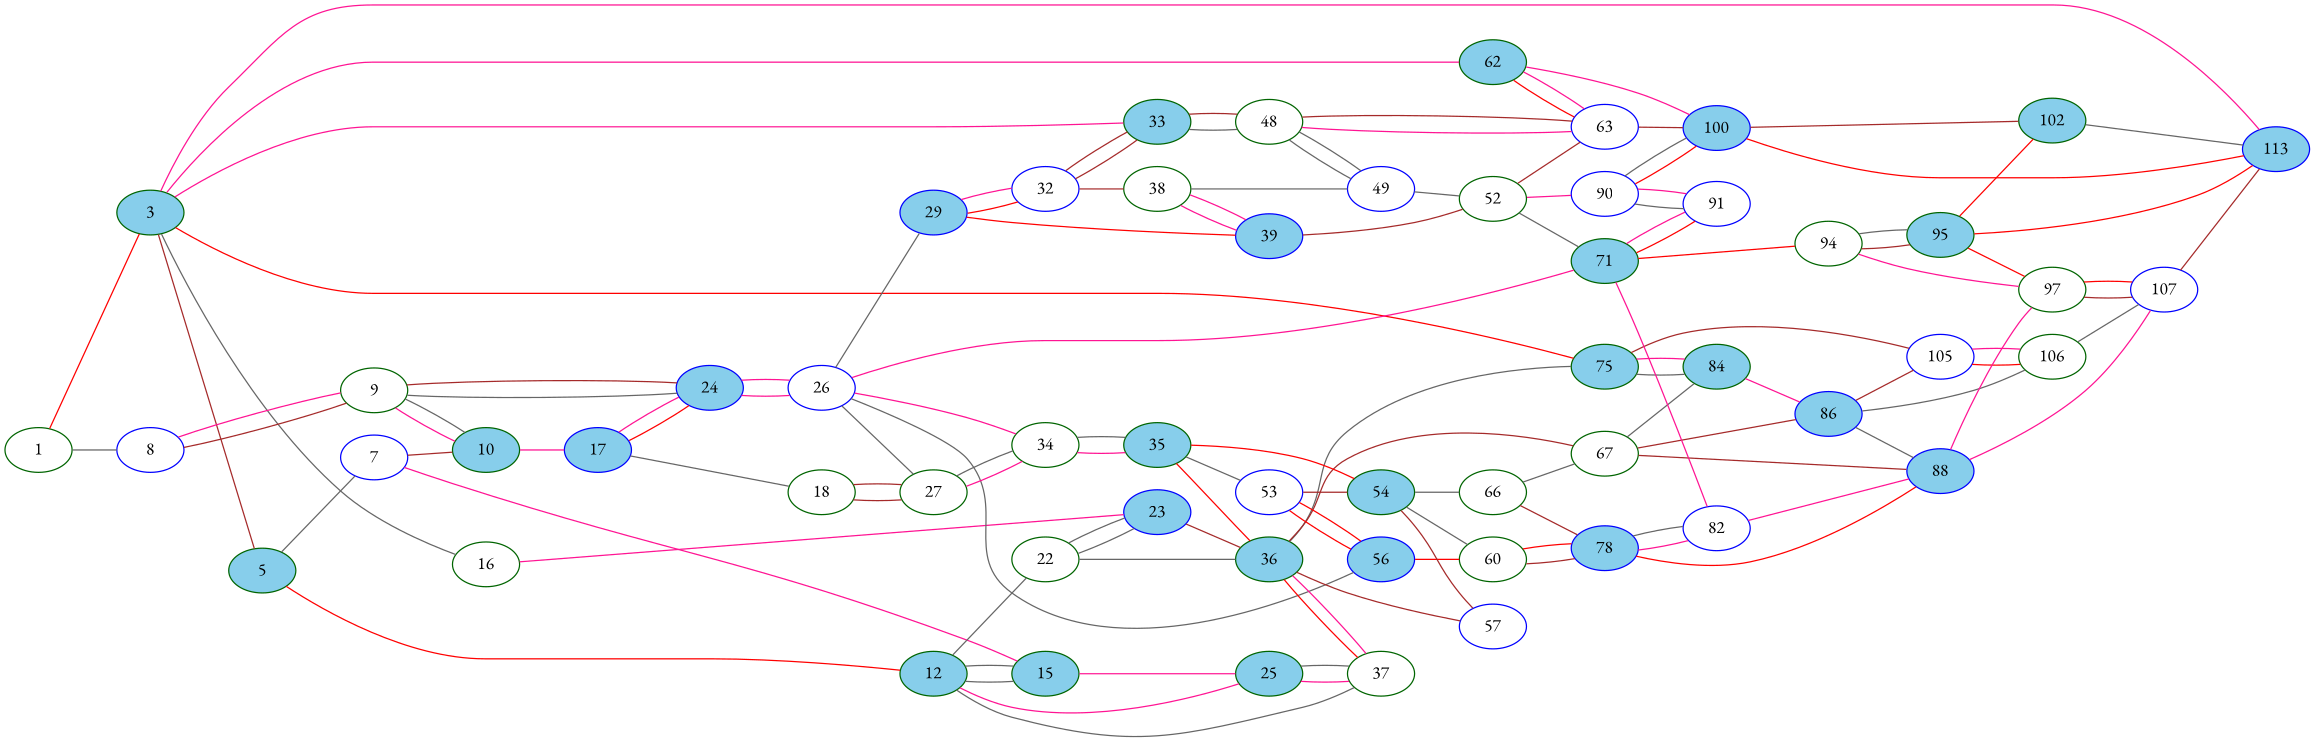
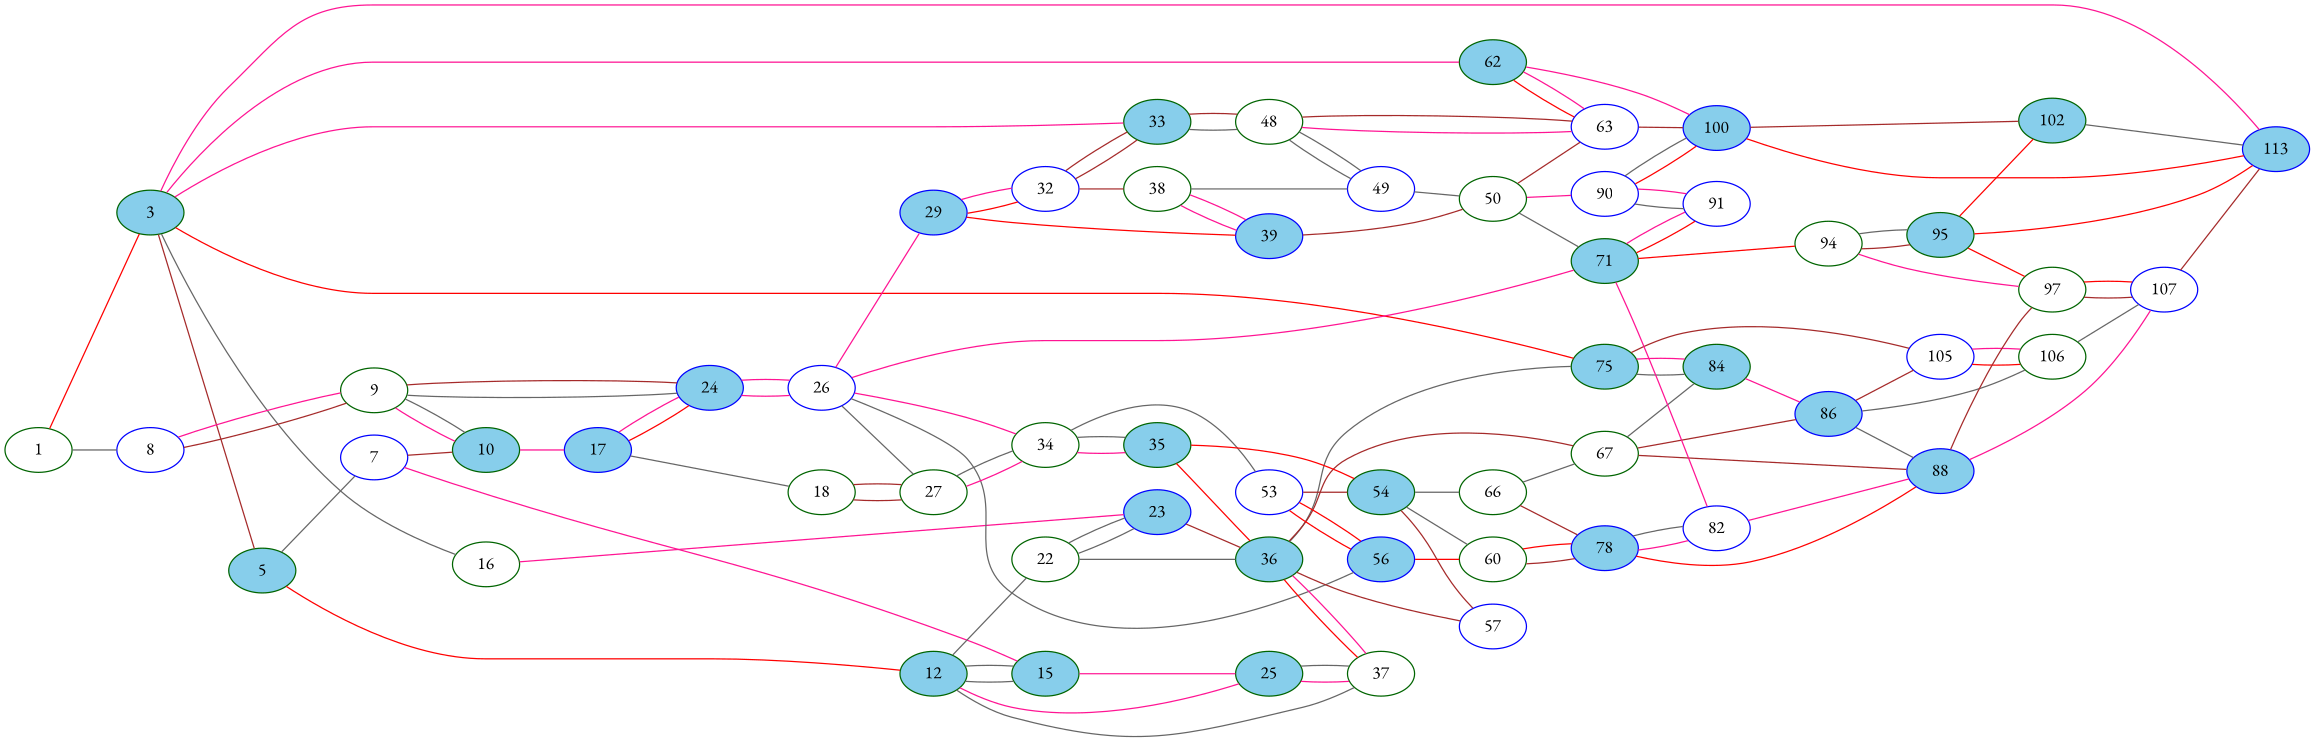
(1493, 199) -> (1493, 199)
(875, 304) -> (875, 304)
(1986, 376) -> (1986, 376)
(1213, 469) -> (1174, 406)
